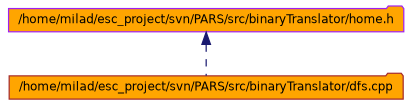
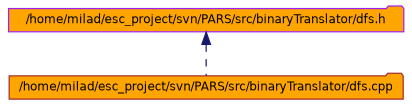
(206, 20) -> (206, 20)
